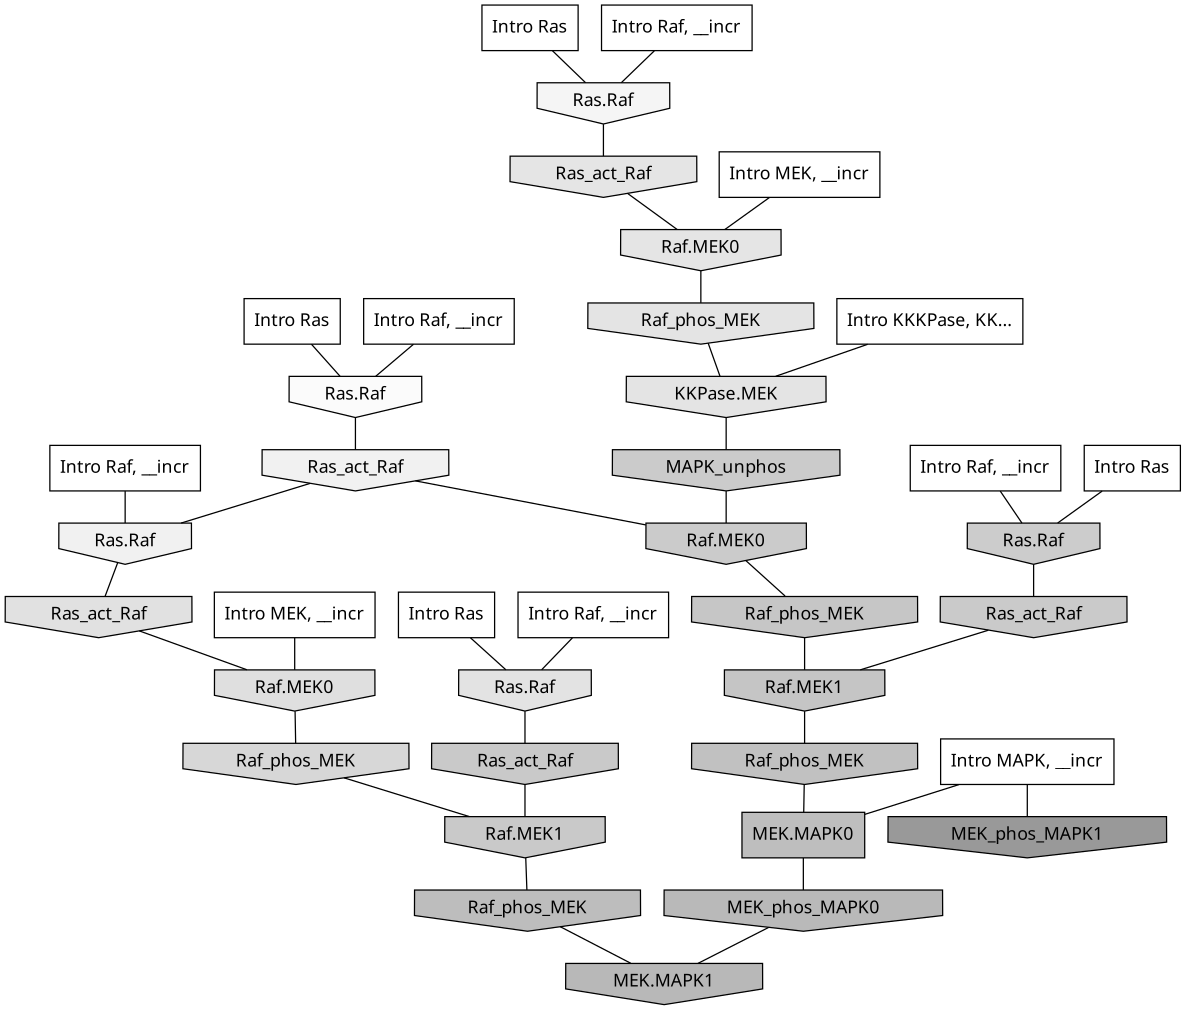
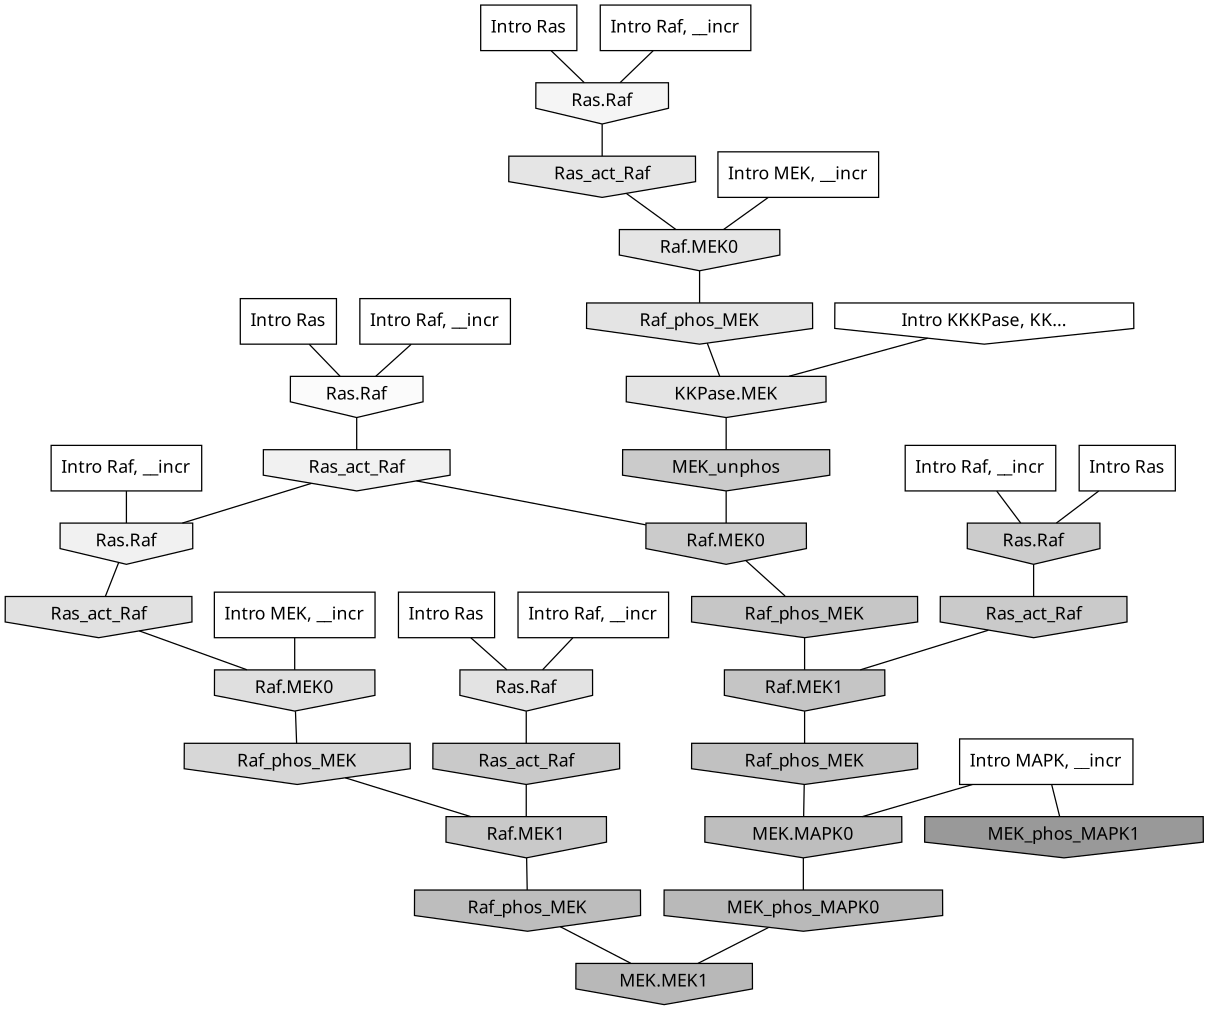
(930, 321) -> (984, 321)
(726, 468) -> (726, 468)
(803, 835) -> (803, 835)
(664, 982) -> (664, 982)
